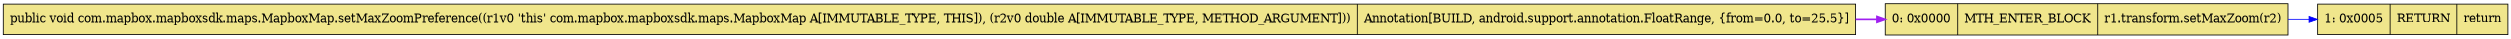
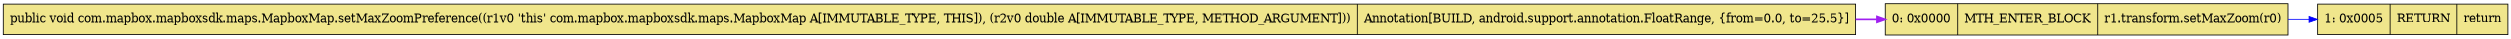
(2193, 19) -> (2193, 19)
